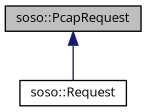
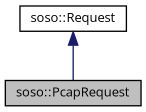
(73, 63) -> (73, 63)
